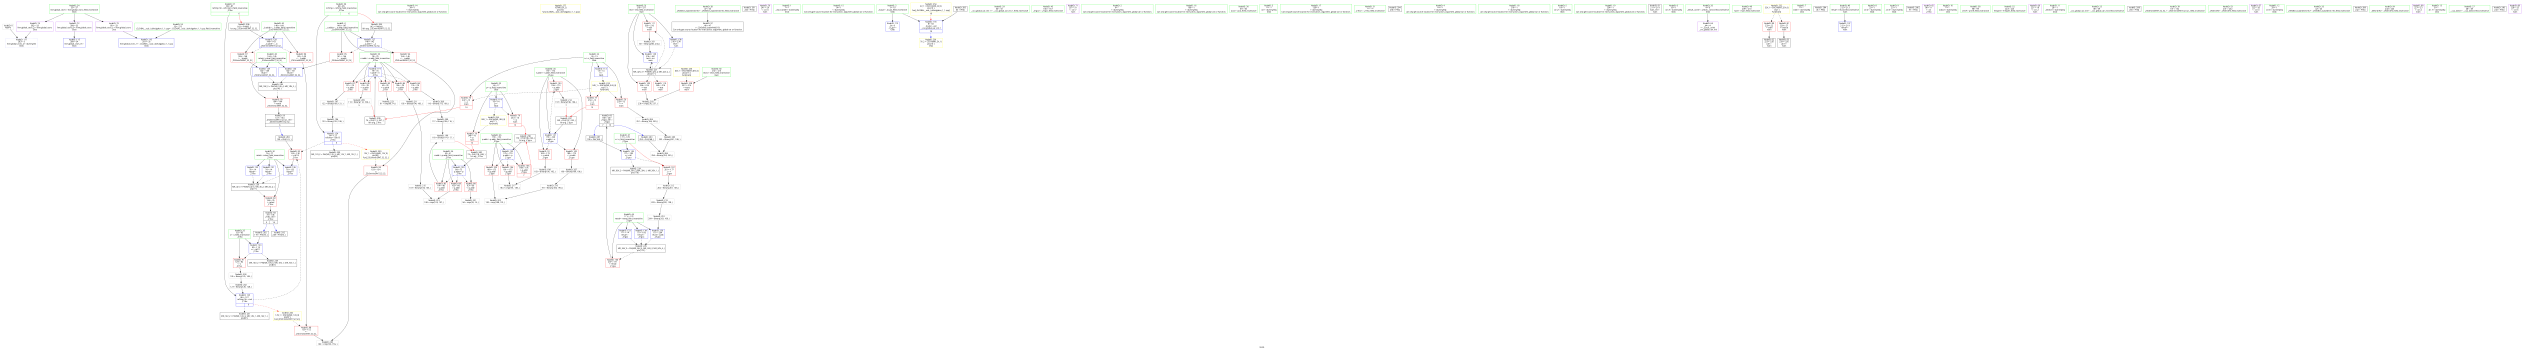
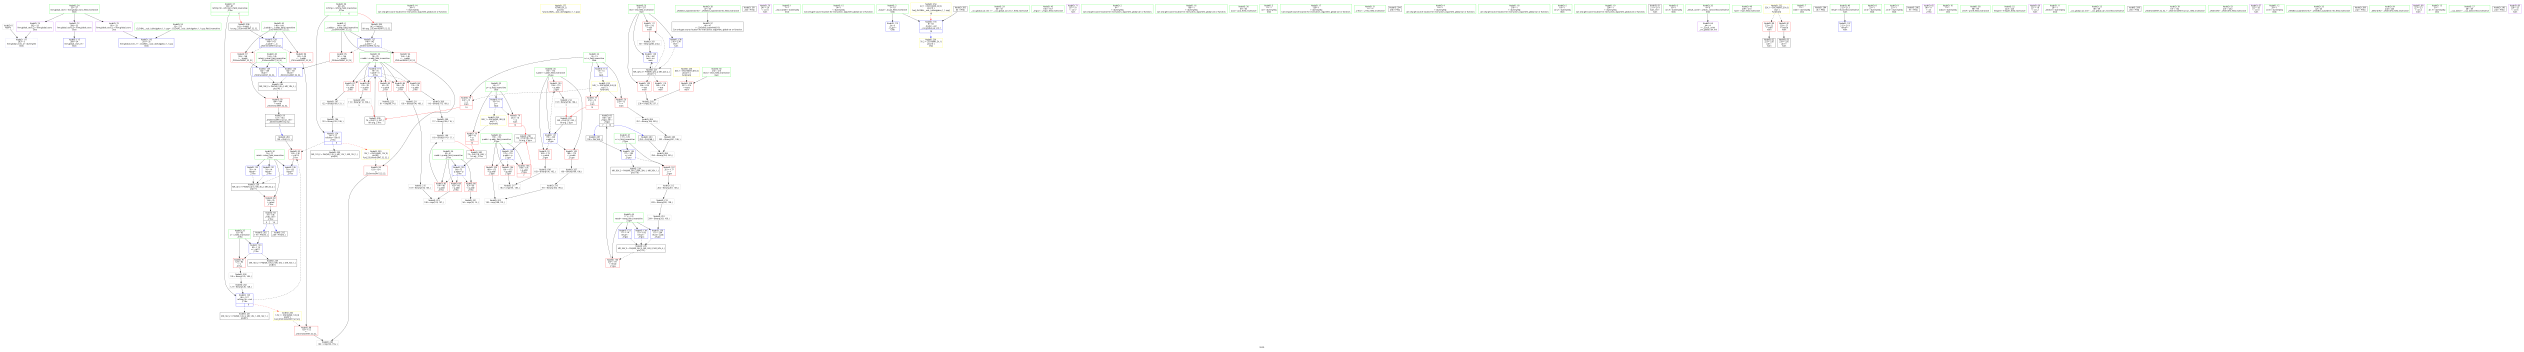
(645, 156) -> (645, 156)
